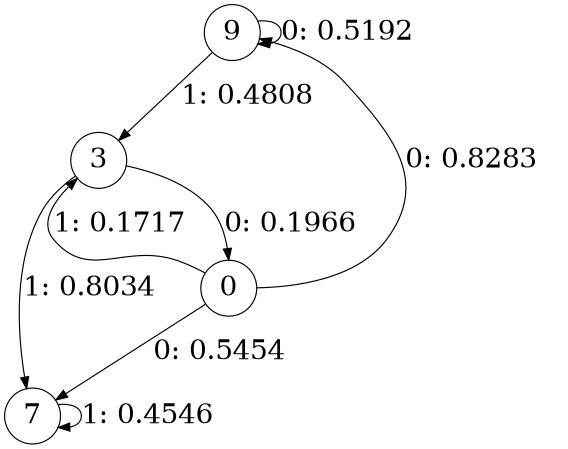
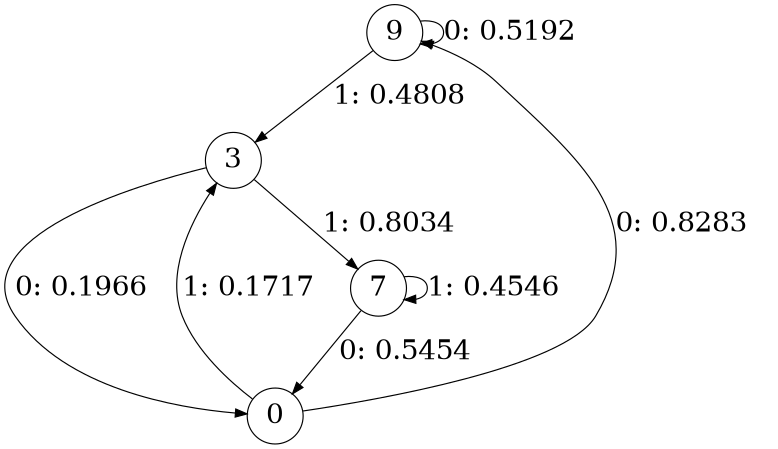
(136, 349) -> (331, 348)
